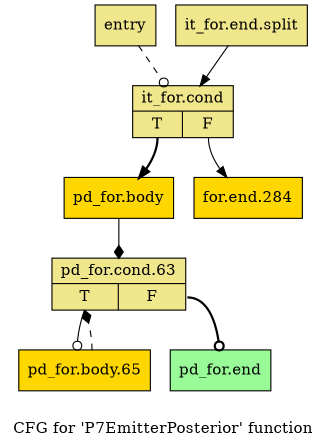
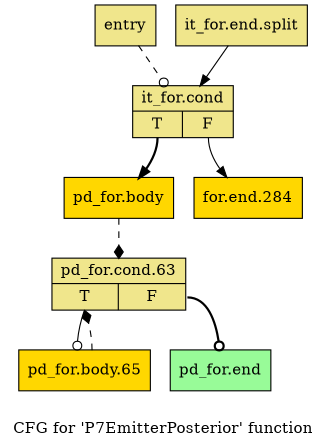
(119, 232) -> (119, 232)
